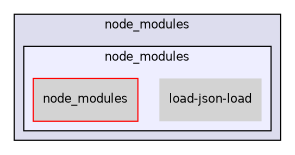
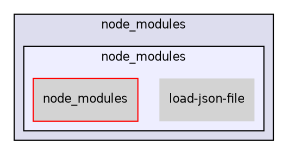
(210, 100) -> (207, 100)
